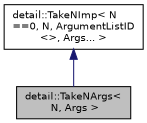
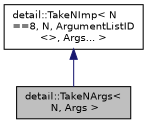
(74, 27) -> (74, 27)
